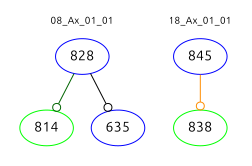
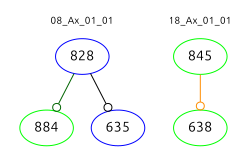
(200, 57) -> (200, 57)
(47, 128) -> (47, 128)
(200, 128) -> (200, 128)
